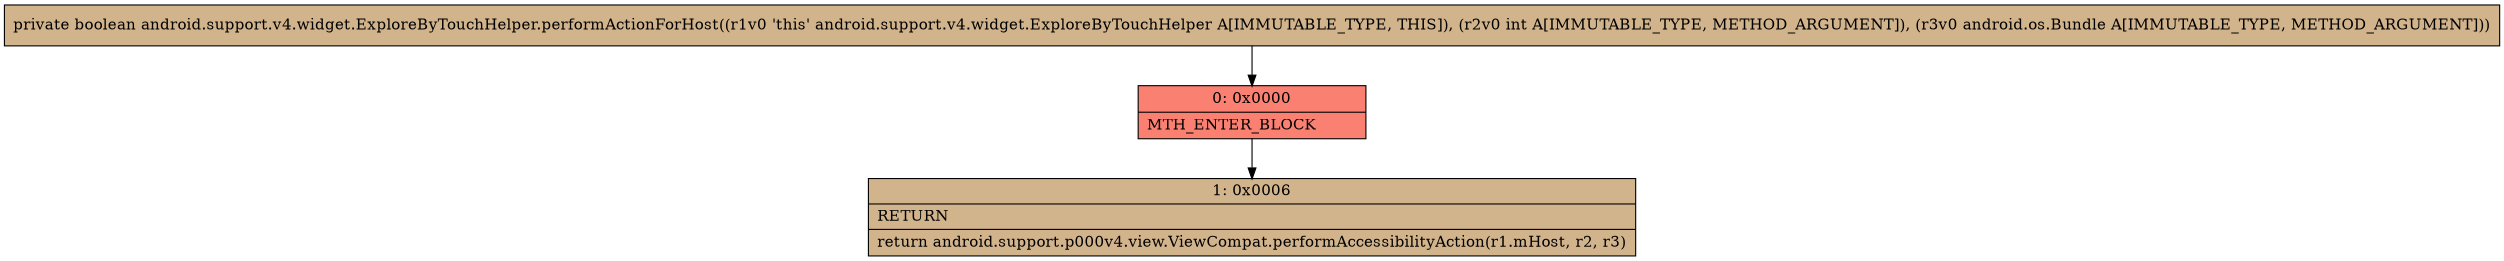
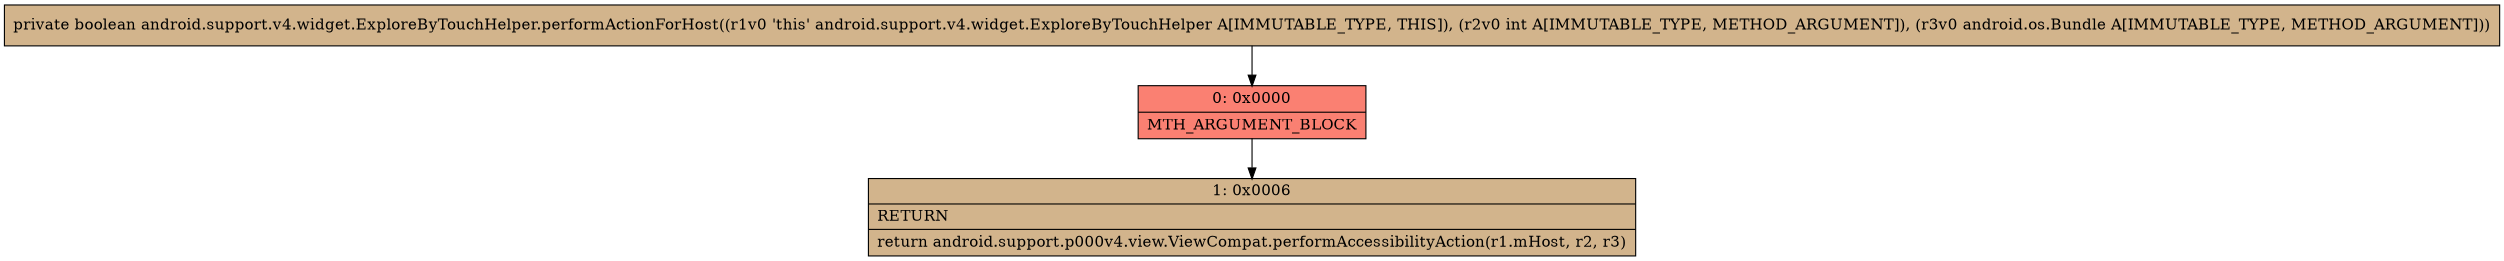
(1232, 125) -> (1252, 125)
